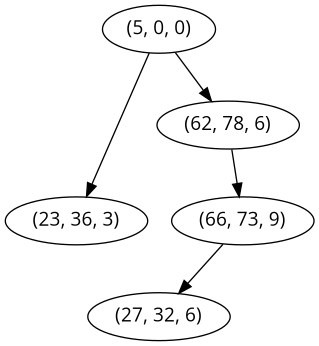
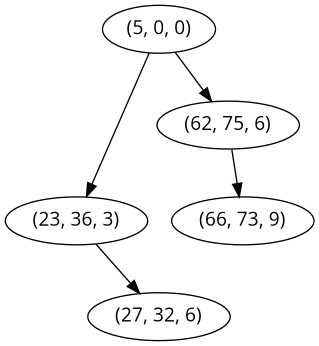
(228, 125) -> (228, 125)
(205, 264) -> (113, 264)
